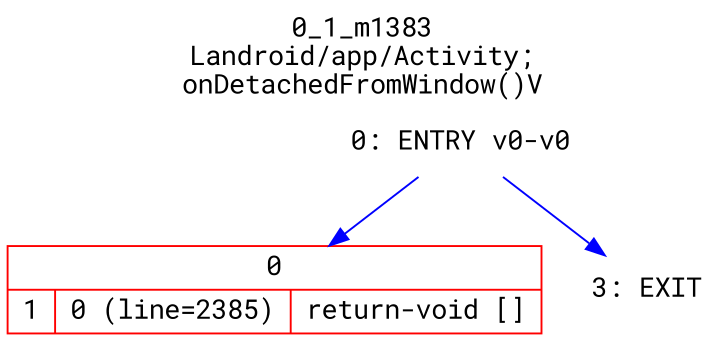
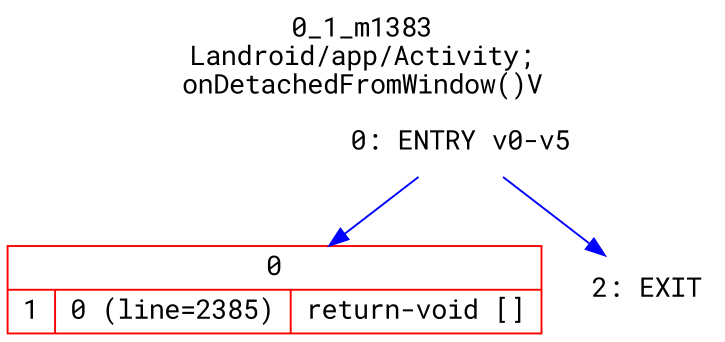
(461, 142) -> (461, 142)
(647, 290) -> (647, 290)
